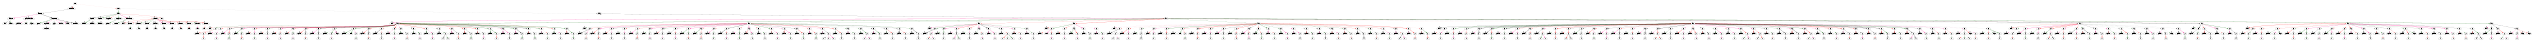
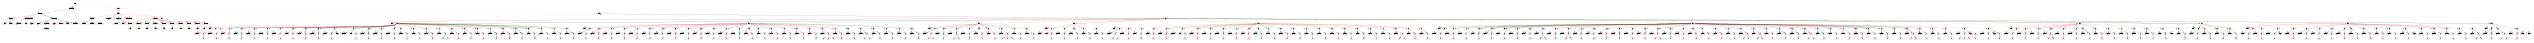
(100, 19) -> none
(108, 24) -> none
